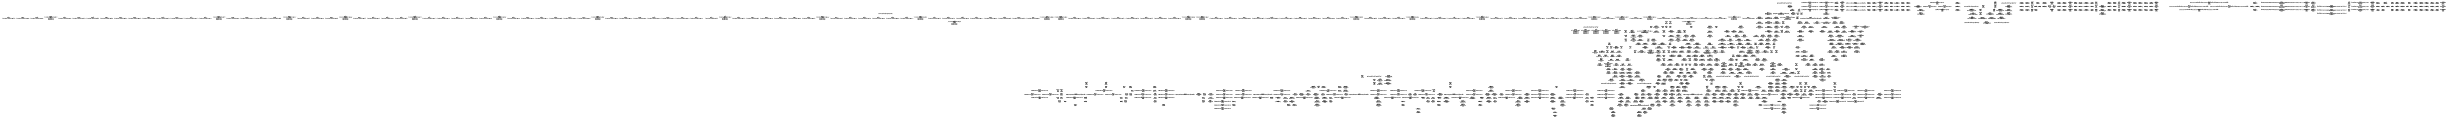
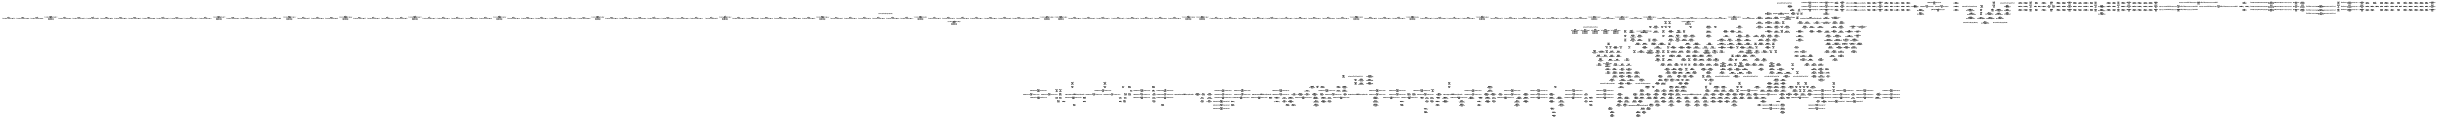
none -> (2044, 10)
